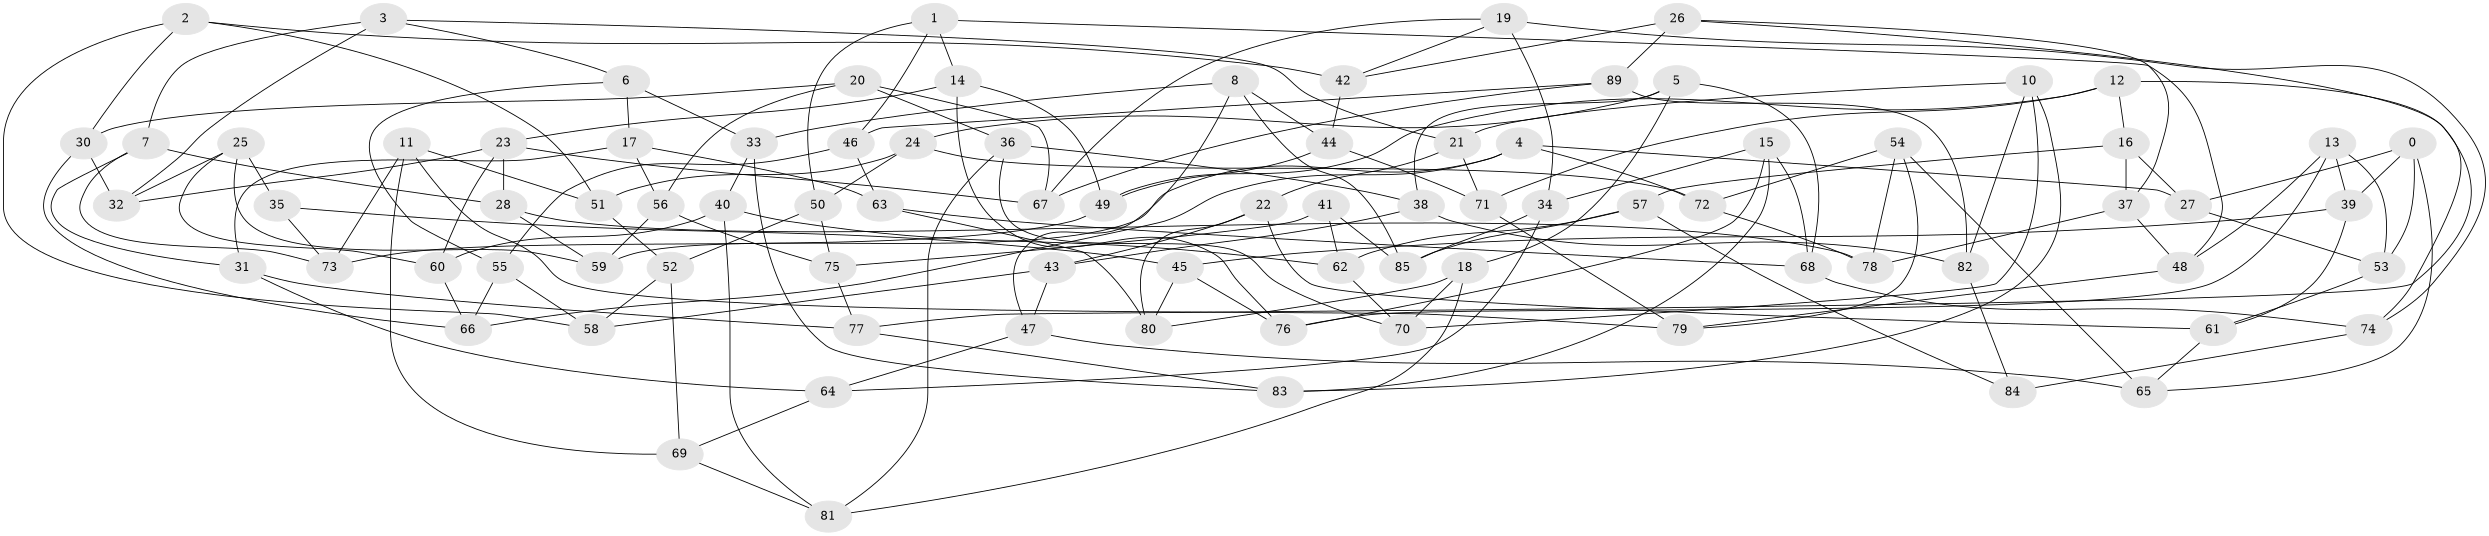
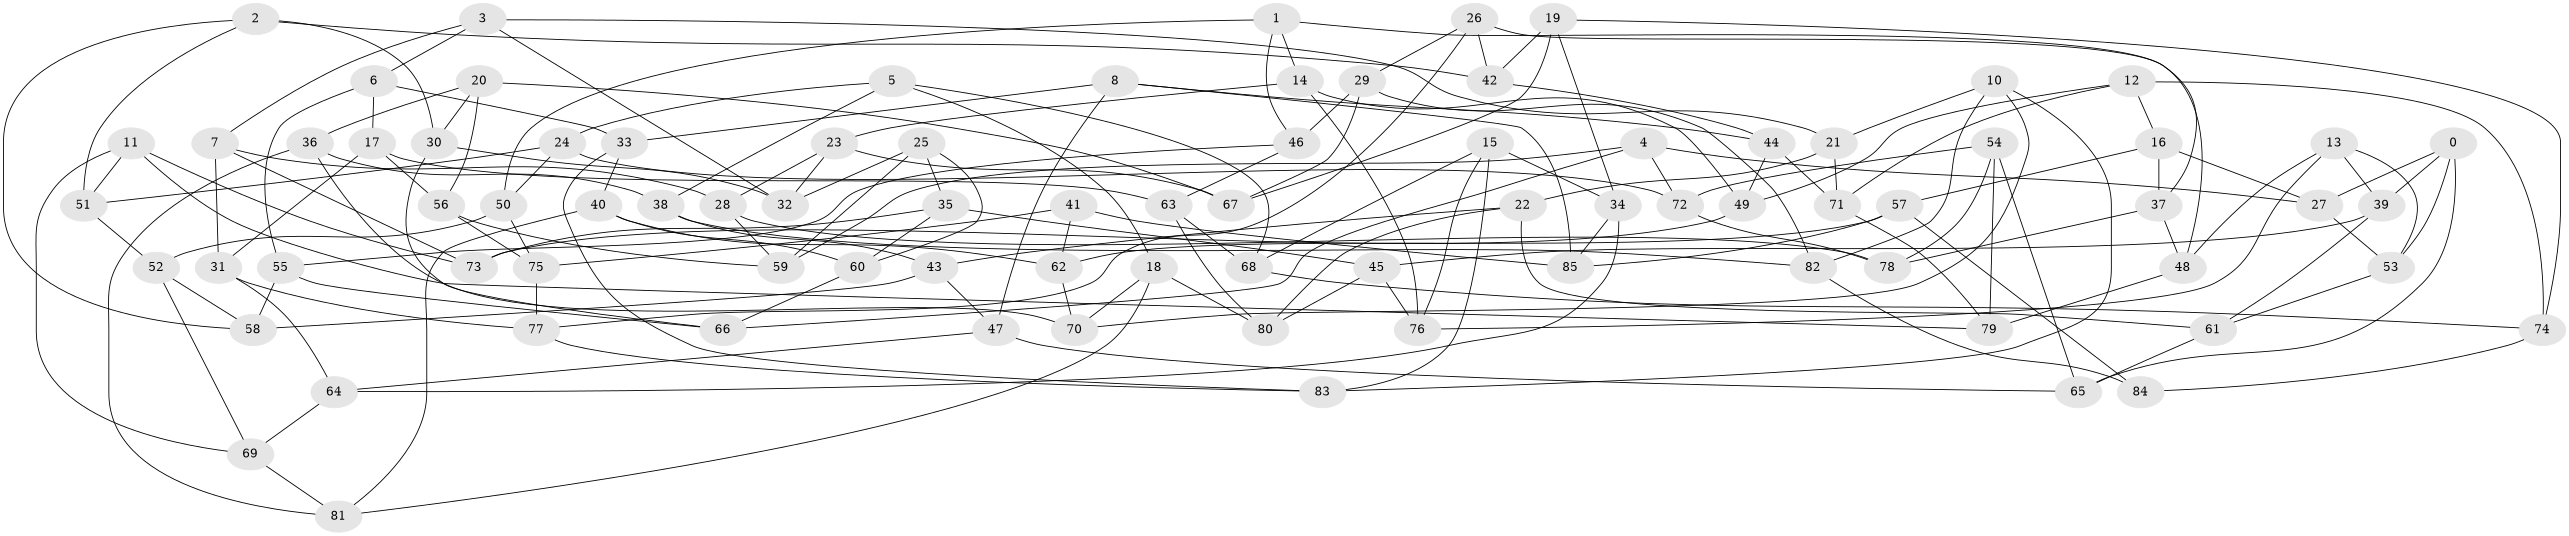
(1615, 81) -> (1362, 81)
(464, 206) -> (902, 237)
